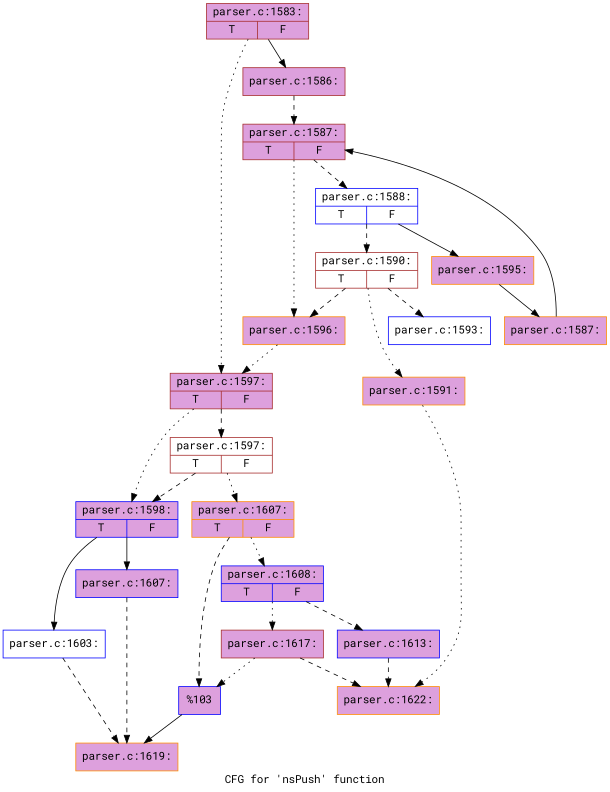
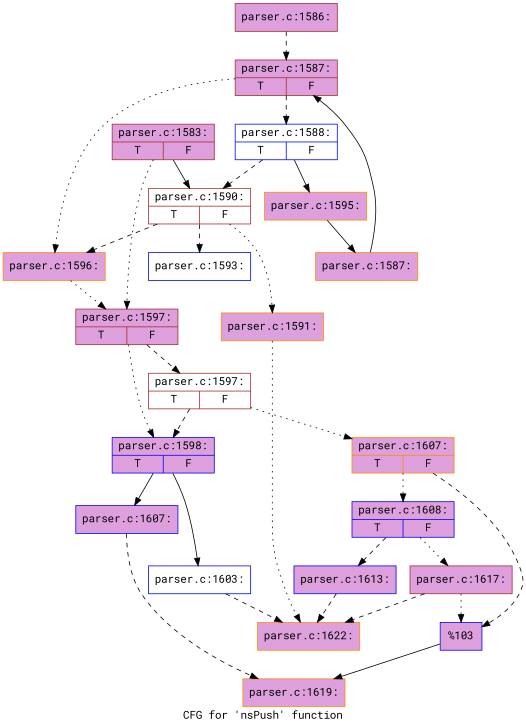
(275, 50) -> (179, 171)
(88, 697) -> (251, 606)
